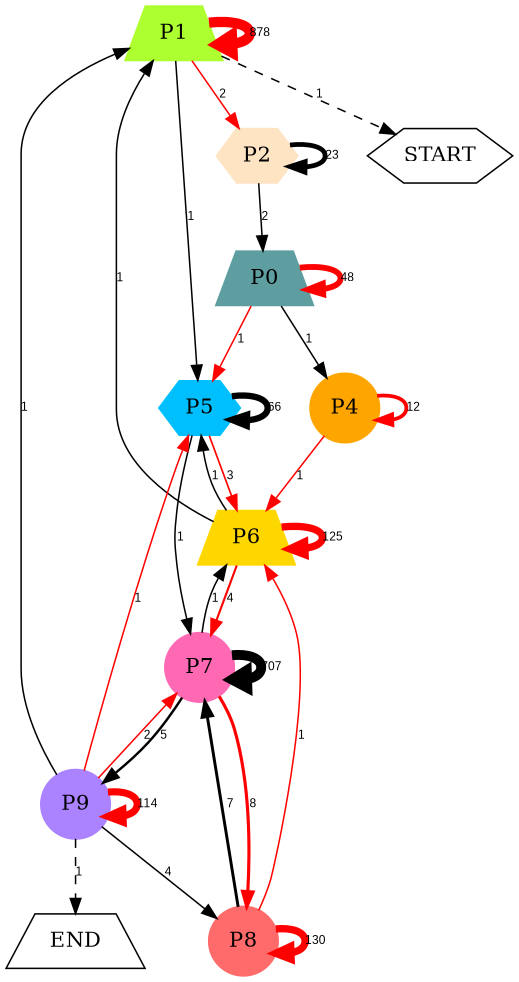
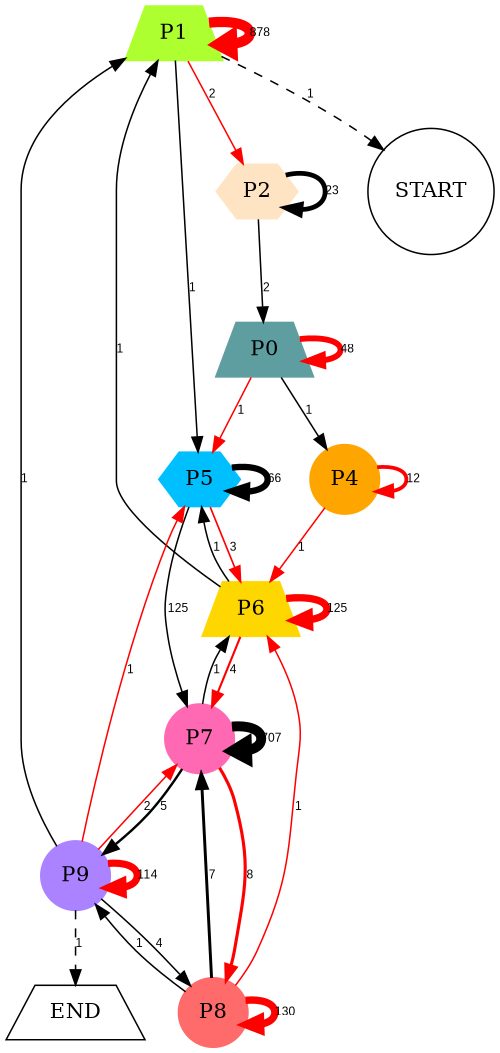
(440, 156) -> (431, 191)
(181, 538) -> (178, 609)
none -> (143, 957)
